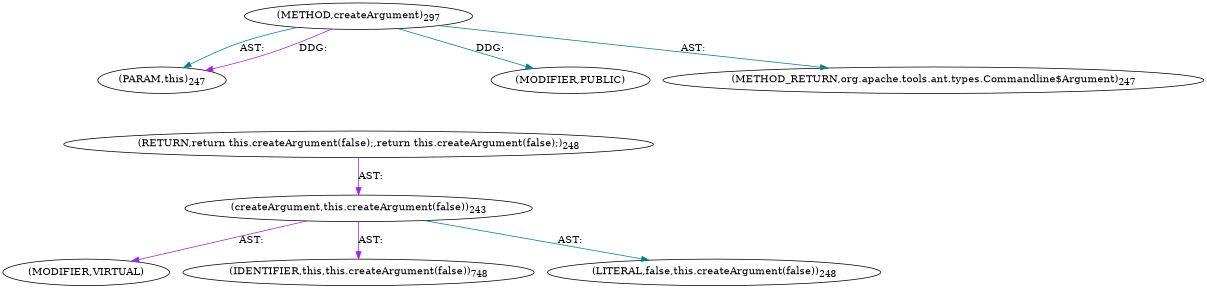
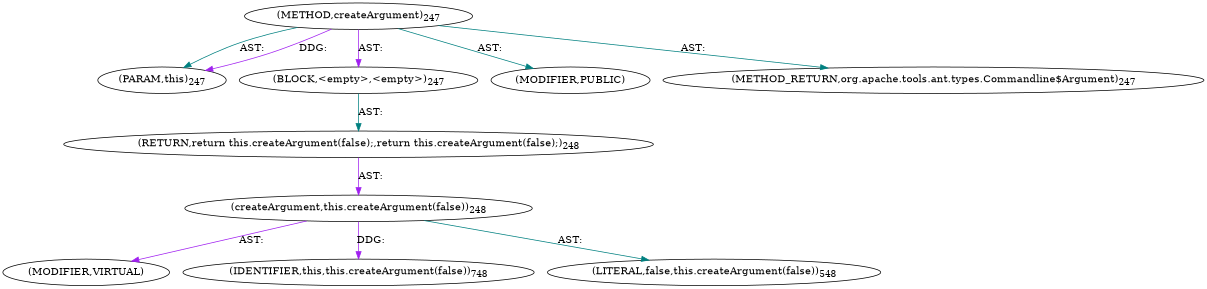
(432, 15) -> (432, 15)
(492, 48) -> (492, 48)
none -> (359, 80)
(478, 207) -> (478, 207)
(373, 240) -> (373, 240)
(828, 271) -> (828, 271)
